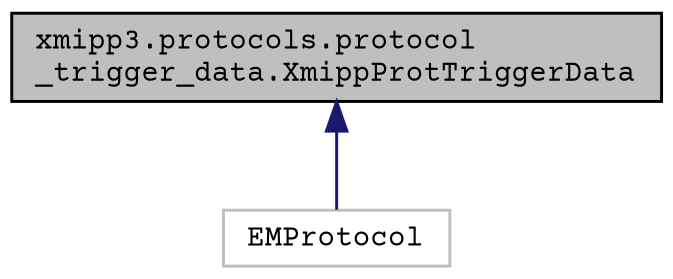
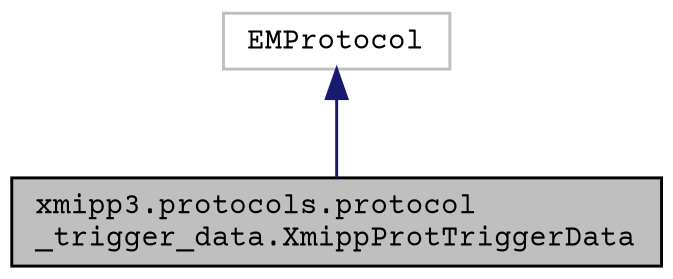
(337, 171) -> (337, 139)
